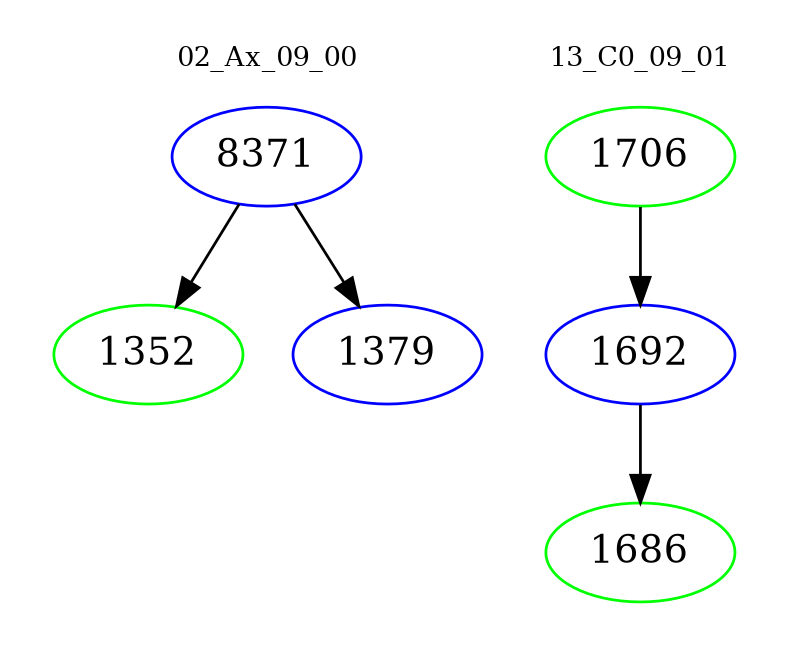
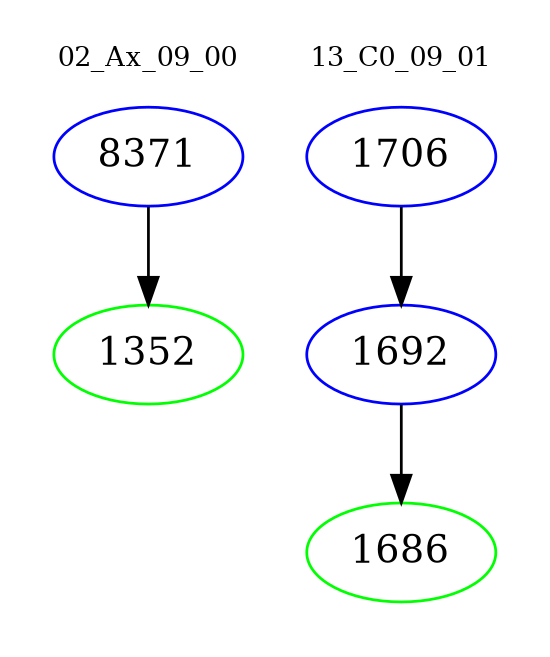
(640, 157) -> (401, 157)
(388, 355) -> none
